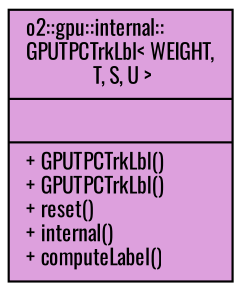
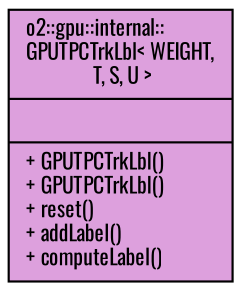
(70, 235) -> (74, 235)
